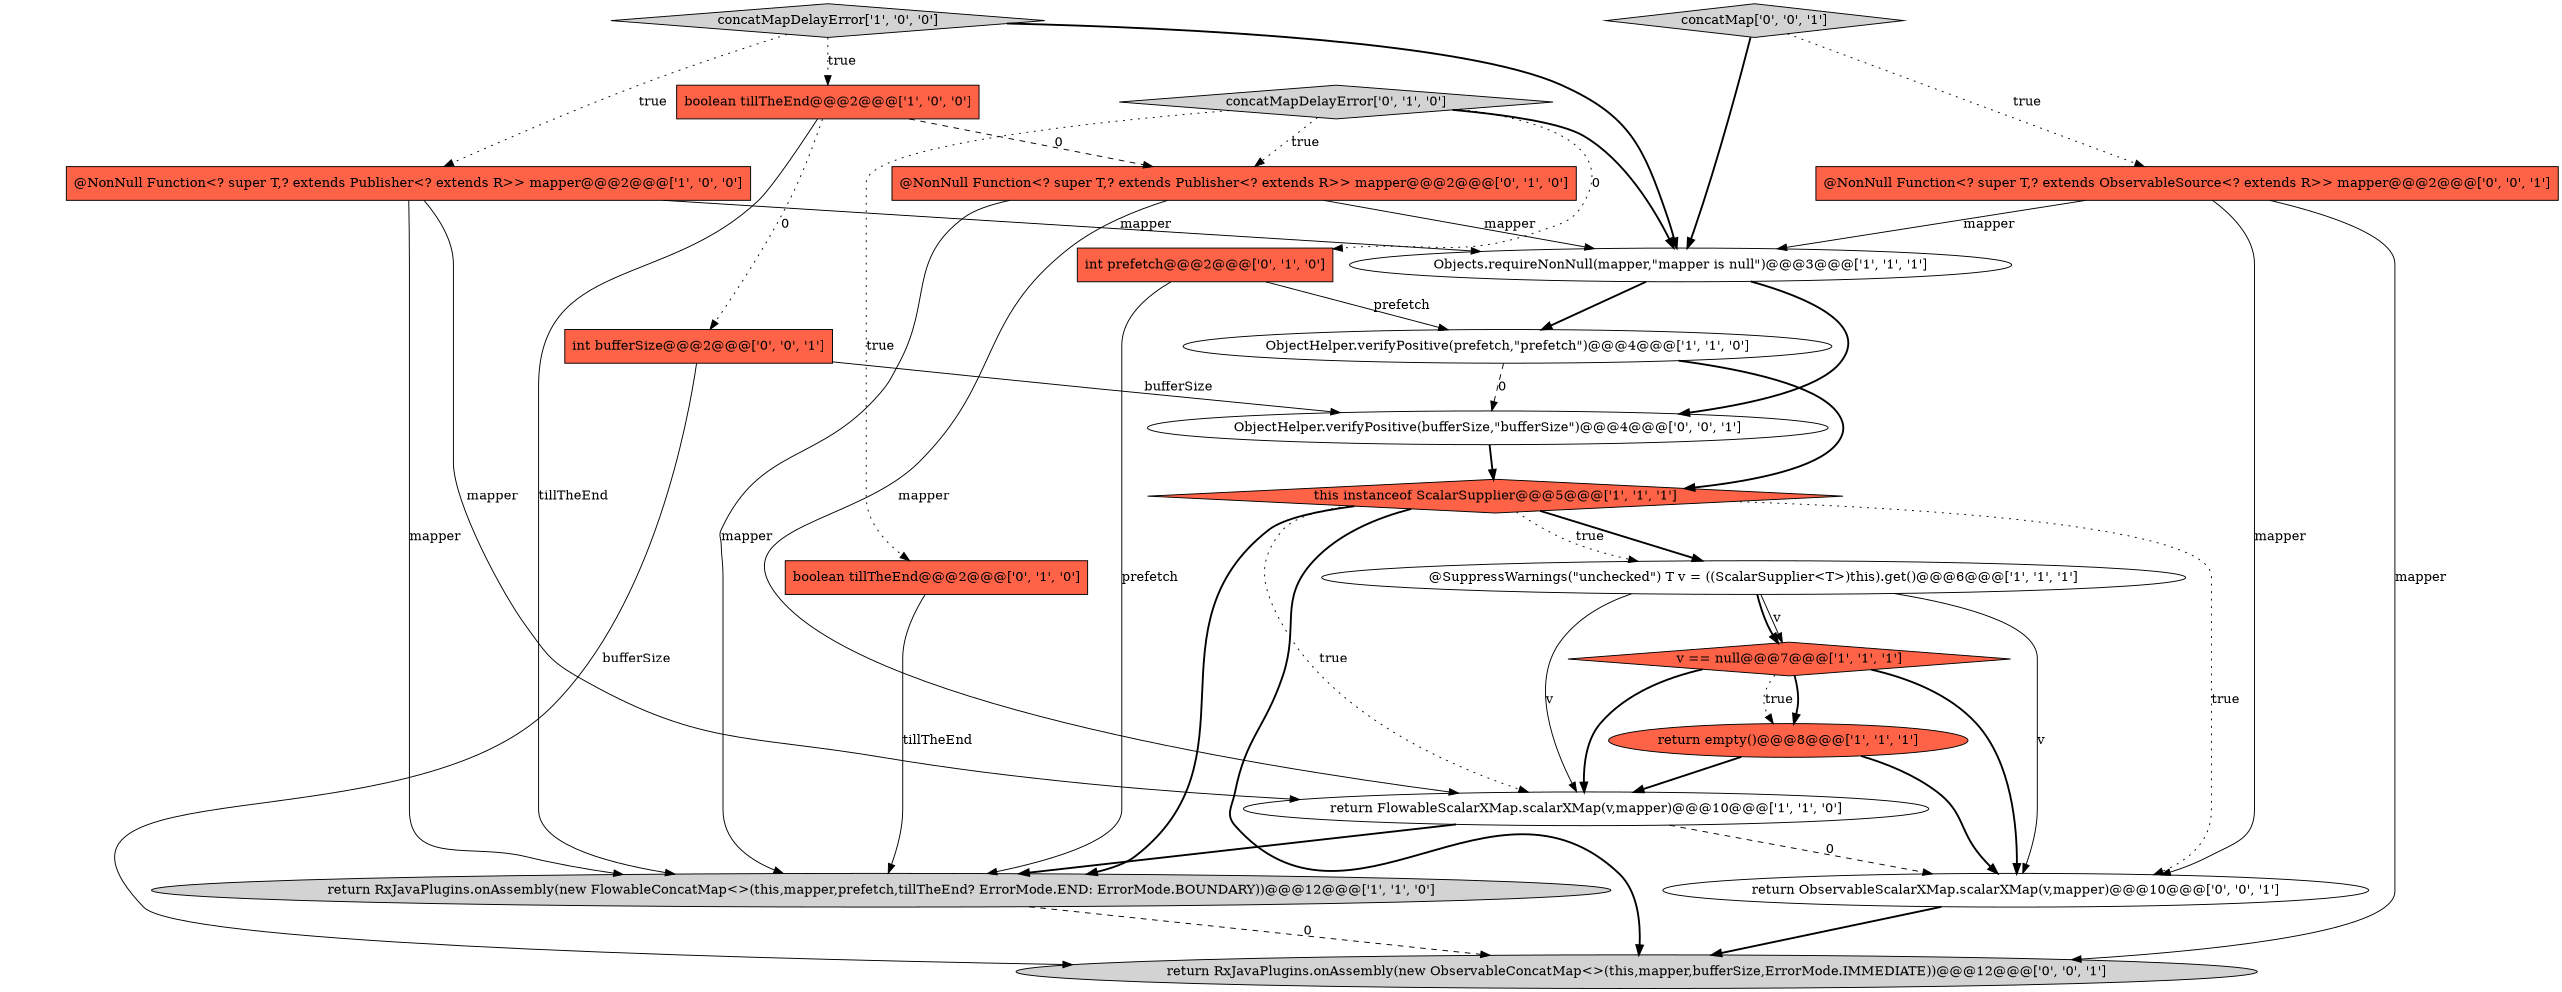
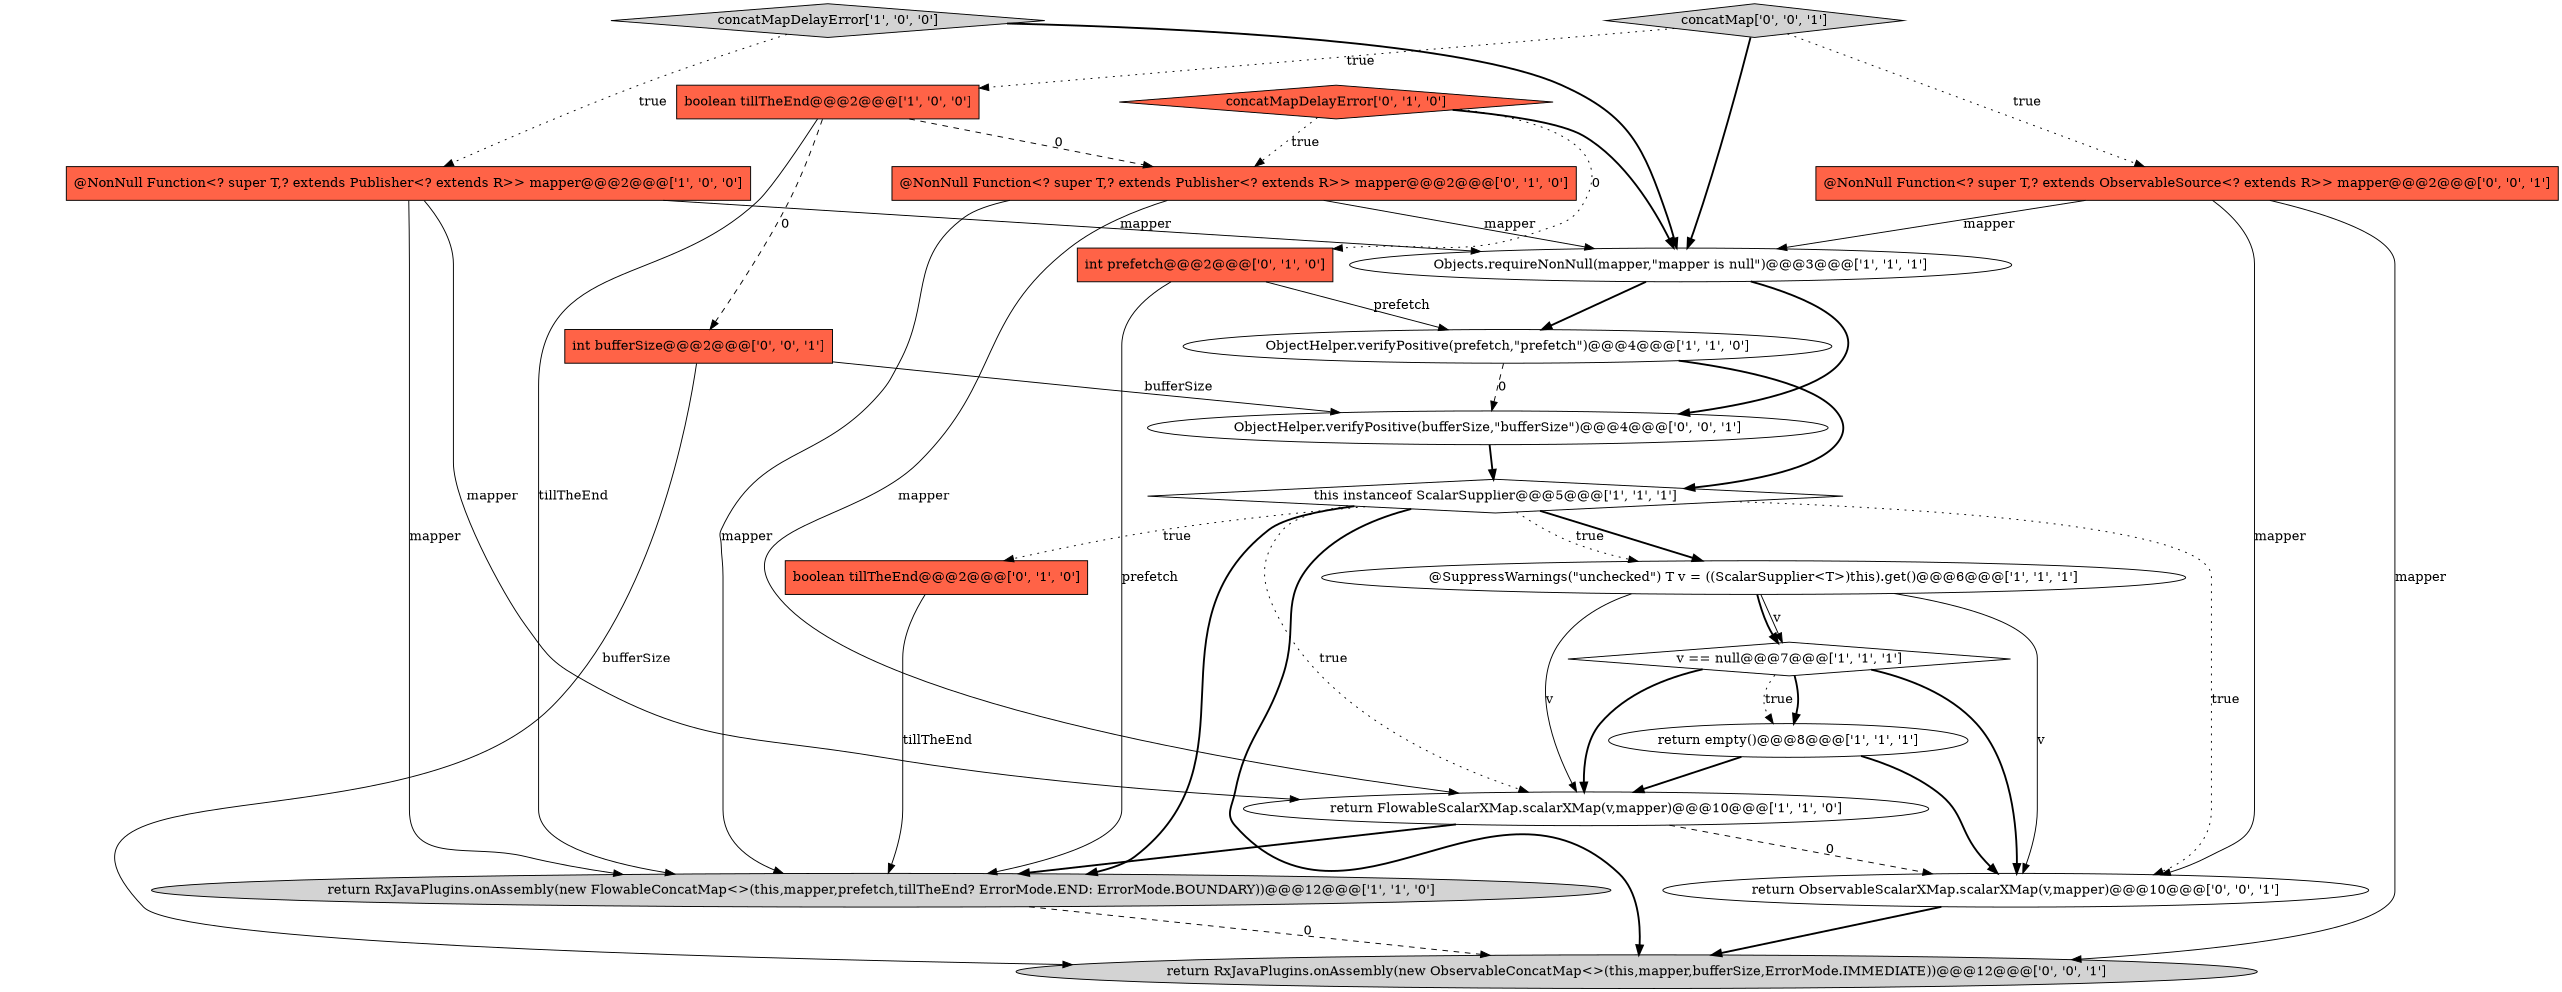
(828, 57) -> (1332, 58)
(1336, 102) -> (1336, 102)
(866, 187) -> (1188, 526)
(777, 224) -> (777, 224)
(1495, 496) -> (1495, 496)
(1789, 659) -> (1789, 659)
(1788, 740) -> (1788, 740)
